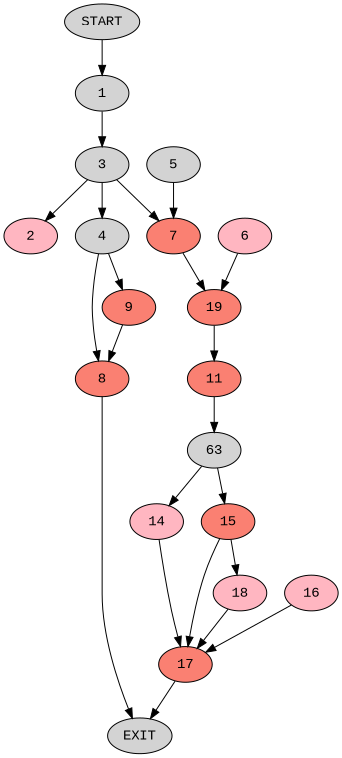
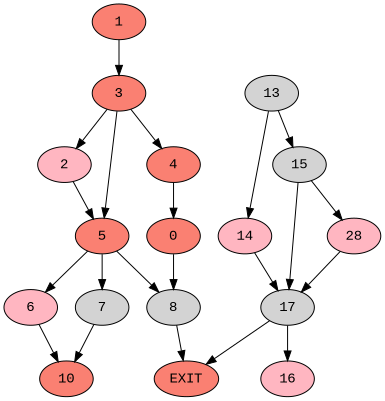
(102, 22) -> none
(102, 93) -> (119, 22)
(102, 165) -> (119, 93)
(174, 165) -> (102, 236)
none -> (81, 196)
(134, 197) -> (111, 160)
(102, 236) -> (174, 165)
(174, 236) -> (102, 307)
none -> (70, 268)
(92, 302) -> (134, 268)
(129, 307) -> (174, 236)
(214, 307) -> (66, 379)
(102, 379) -> (174, 307)
(214, 379) -> none
(214, 450) -> (272, 93)
(228, 522) -> (299, 165)
(240, 593) -> (354, 236)
(253, 626) -> (288, 338)
(185, 664) -> (288, 307)
(140, 736) -> (186, 379)
